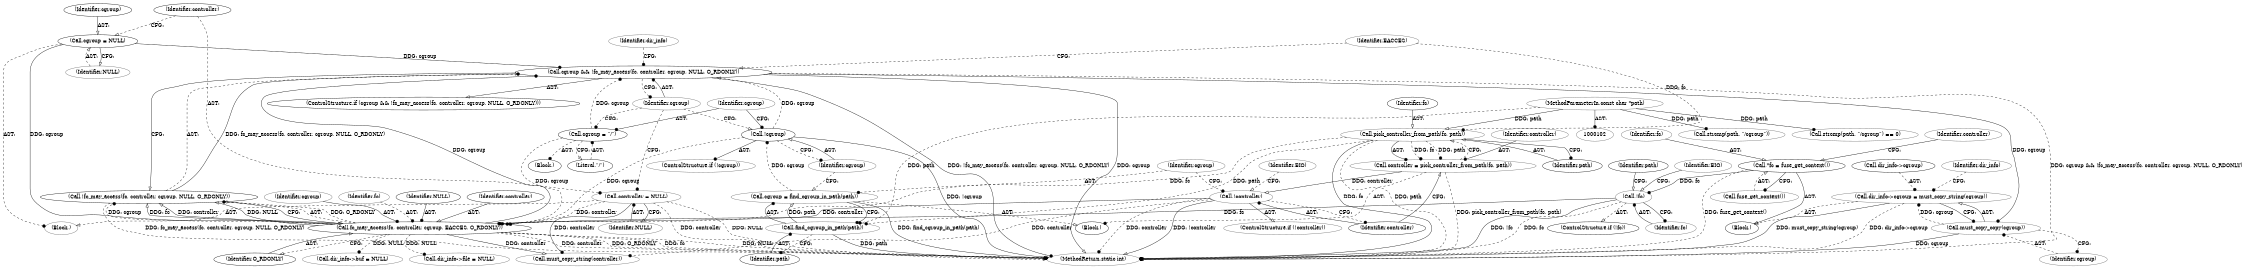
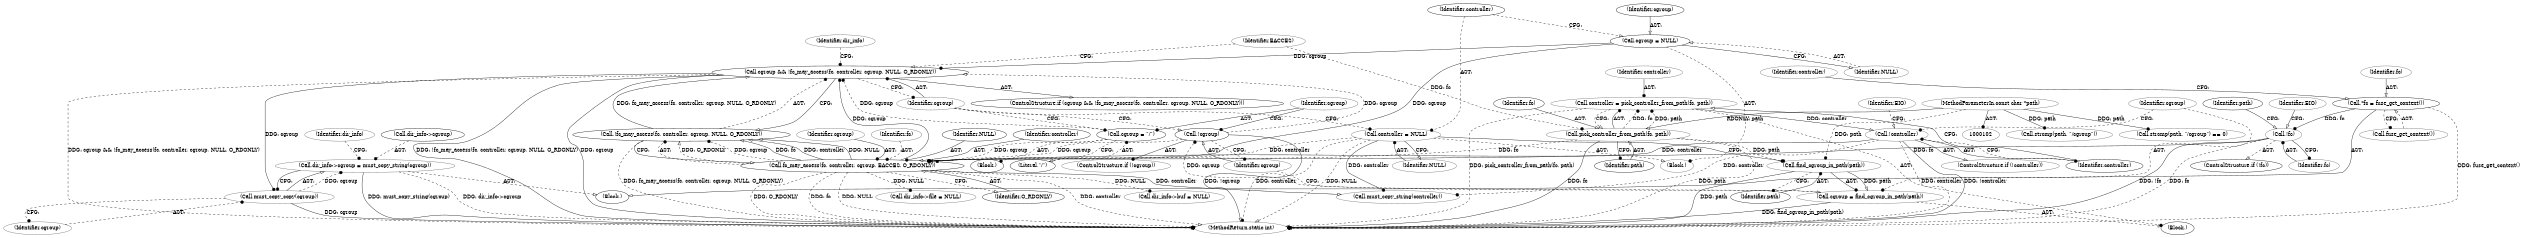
(1528, 119) -> (1745, 119)
(1777, 181) -> (2384, 119)
(865, 210) -> (1611, 142)
